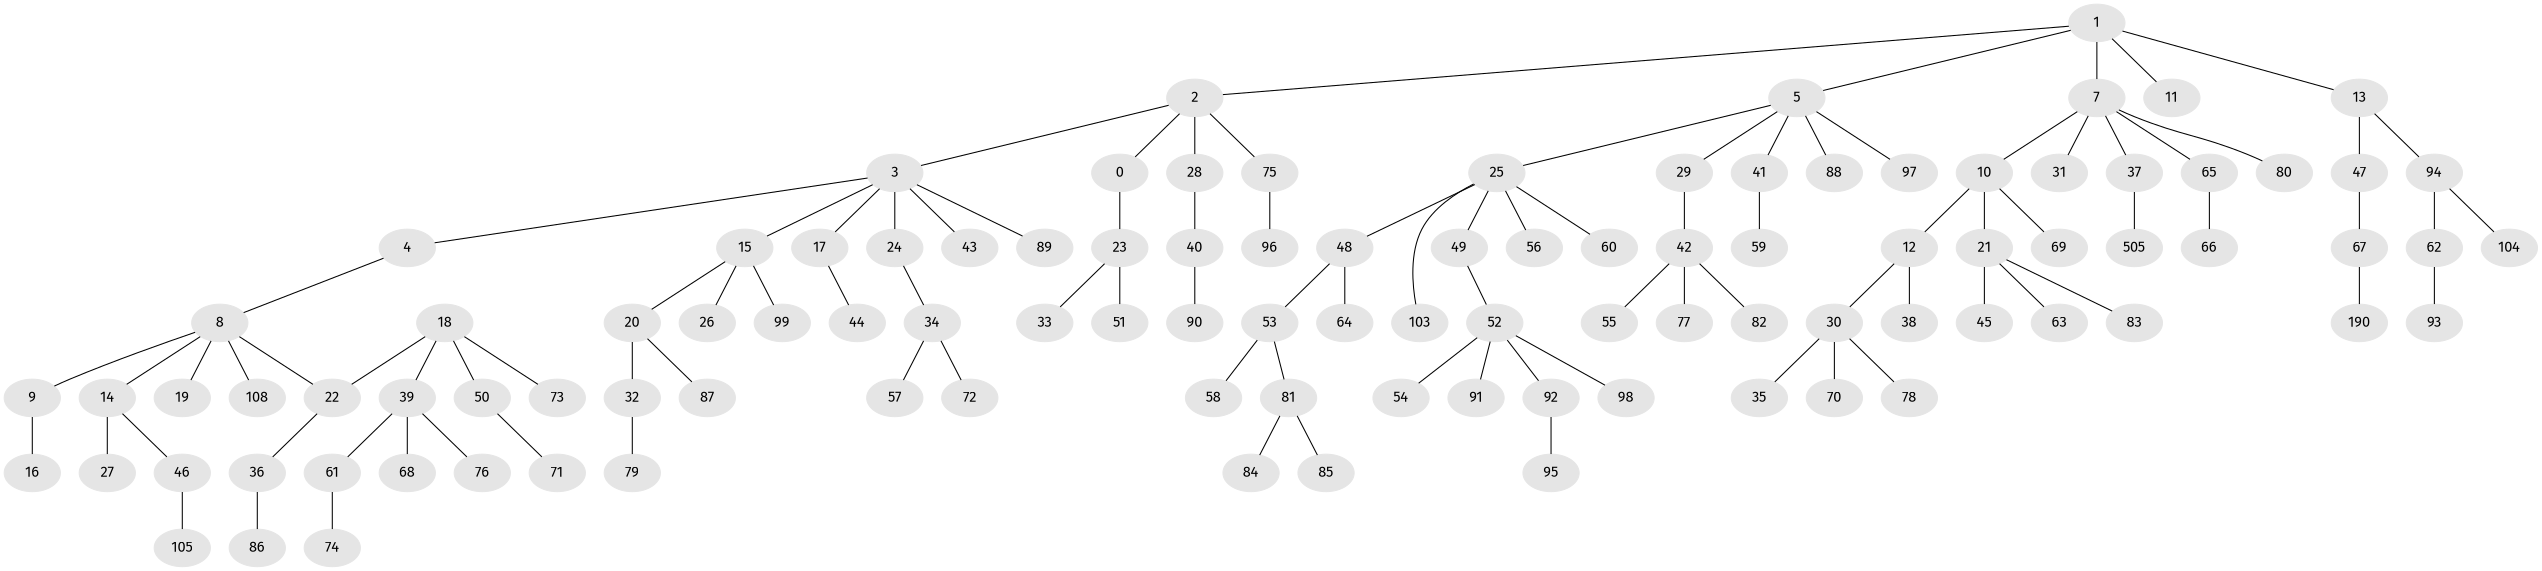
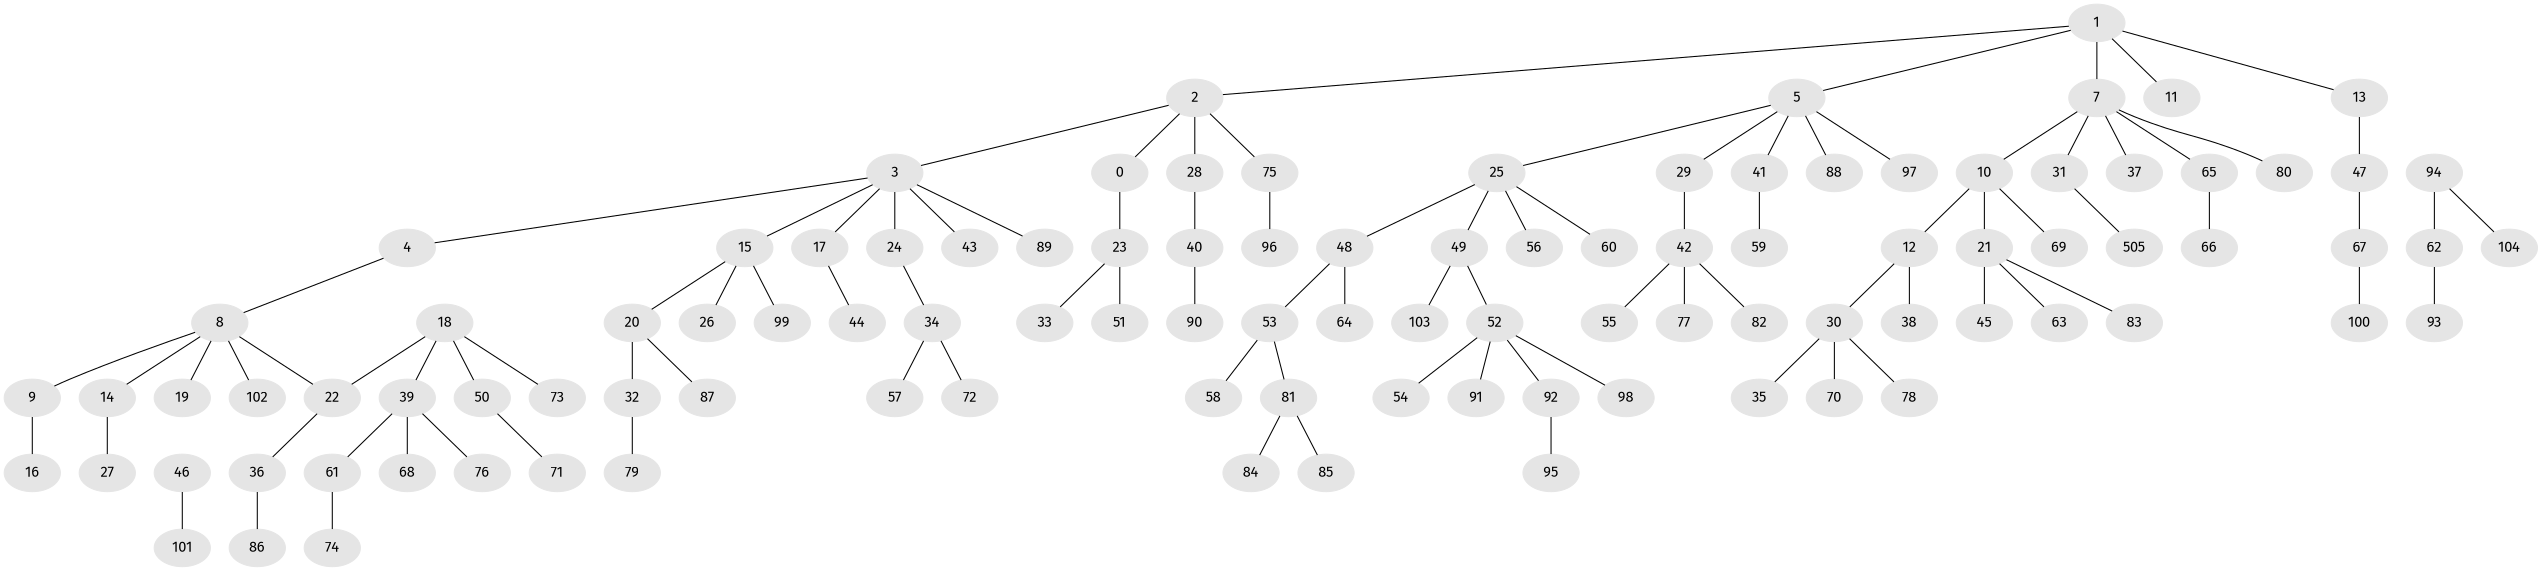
(2397, 135) -> none
(2134, 211) -> (2097, 210)
(1421, 232) -> (1440, 285)
(2359, 323) -> (2359, 323)
(257, 398) -> (257, 398)
(145, 435) -> none
(182, 548) -> (182, 548)
